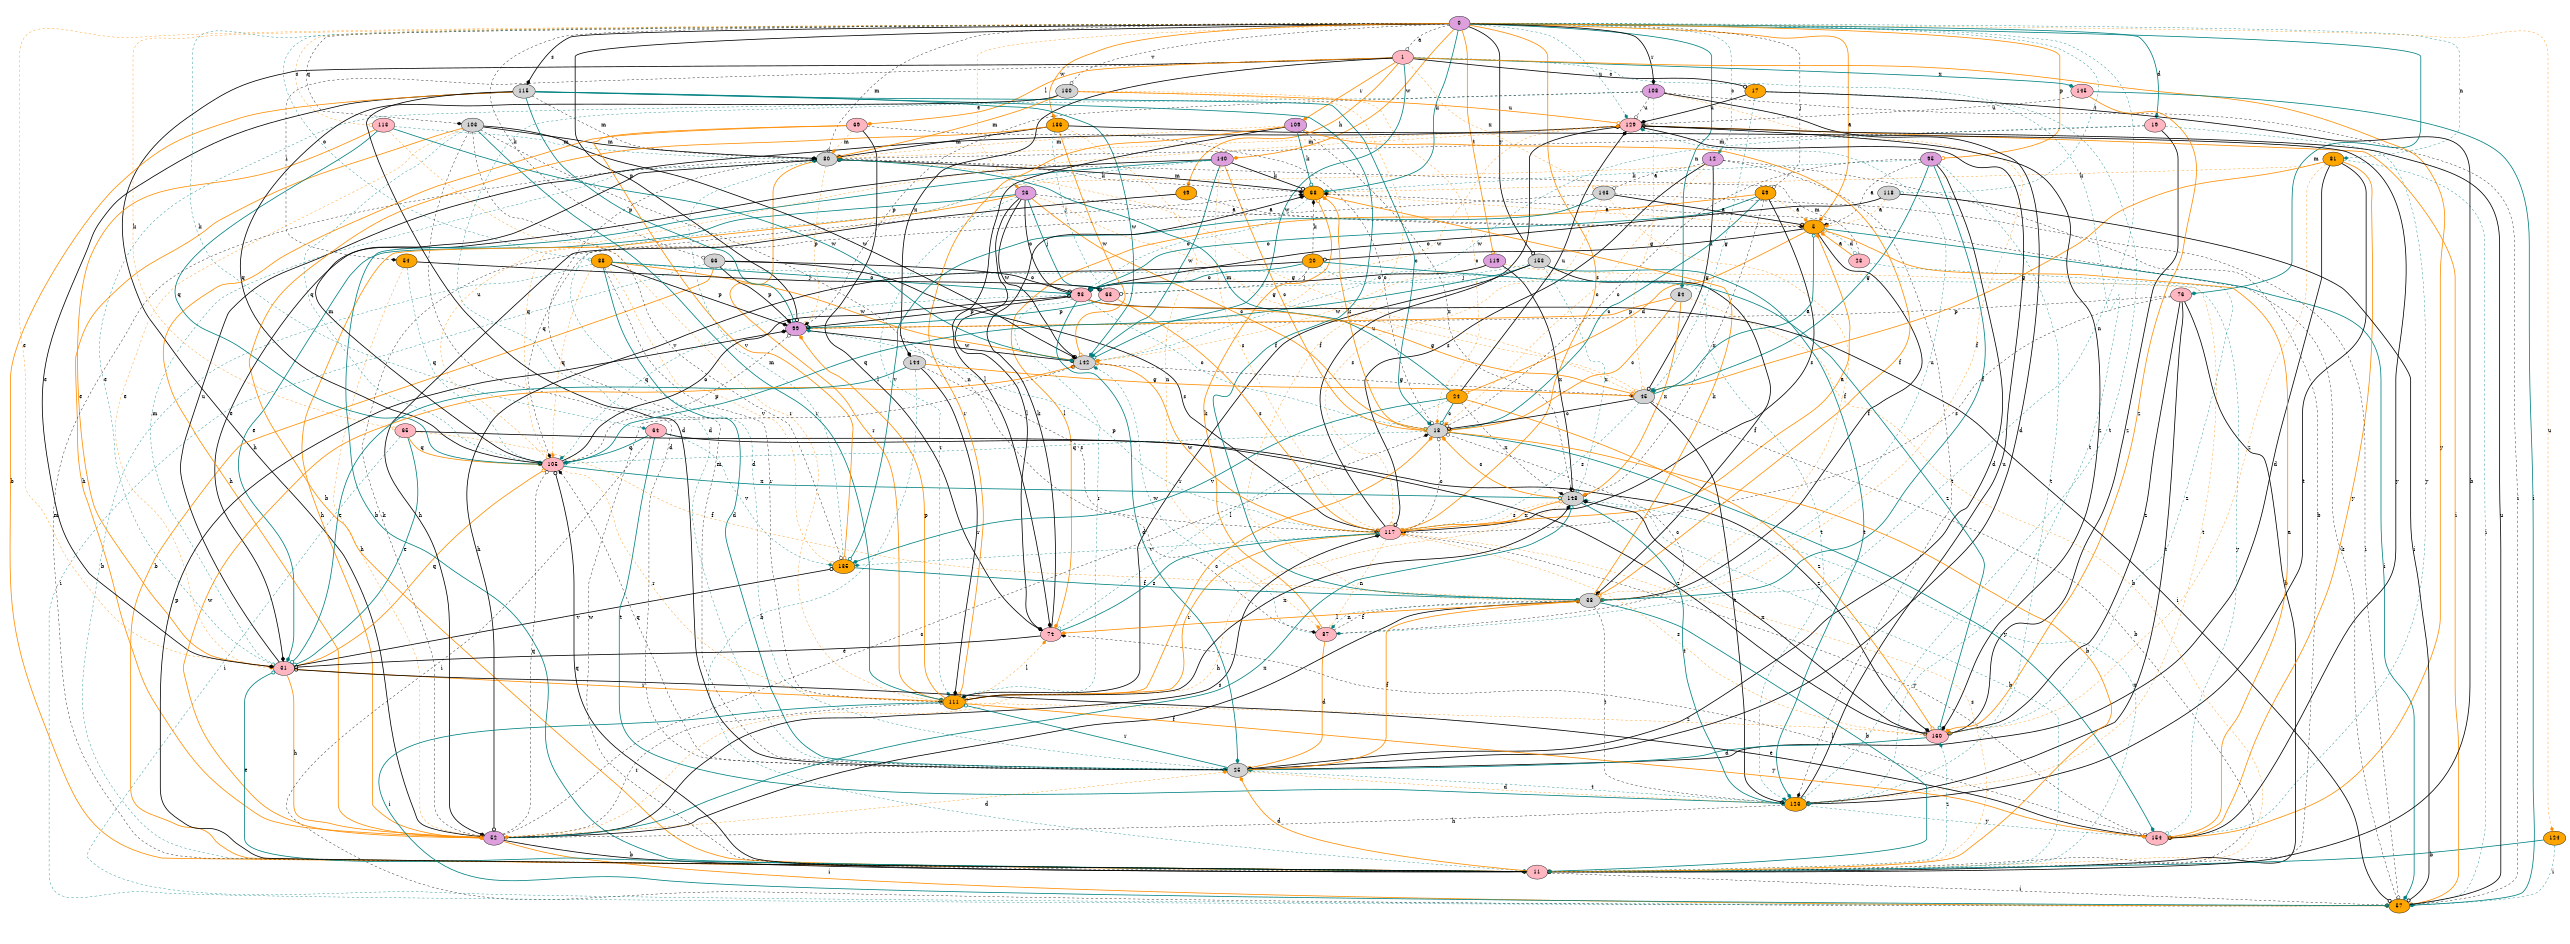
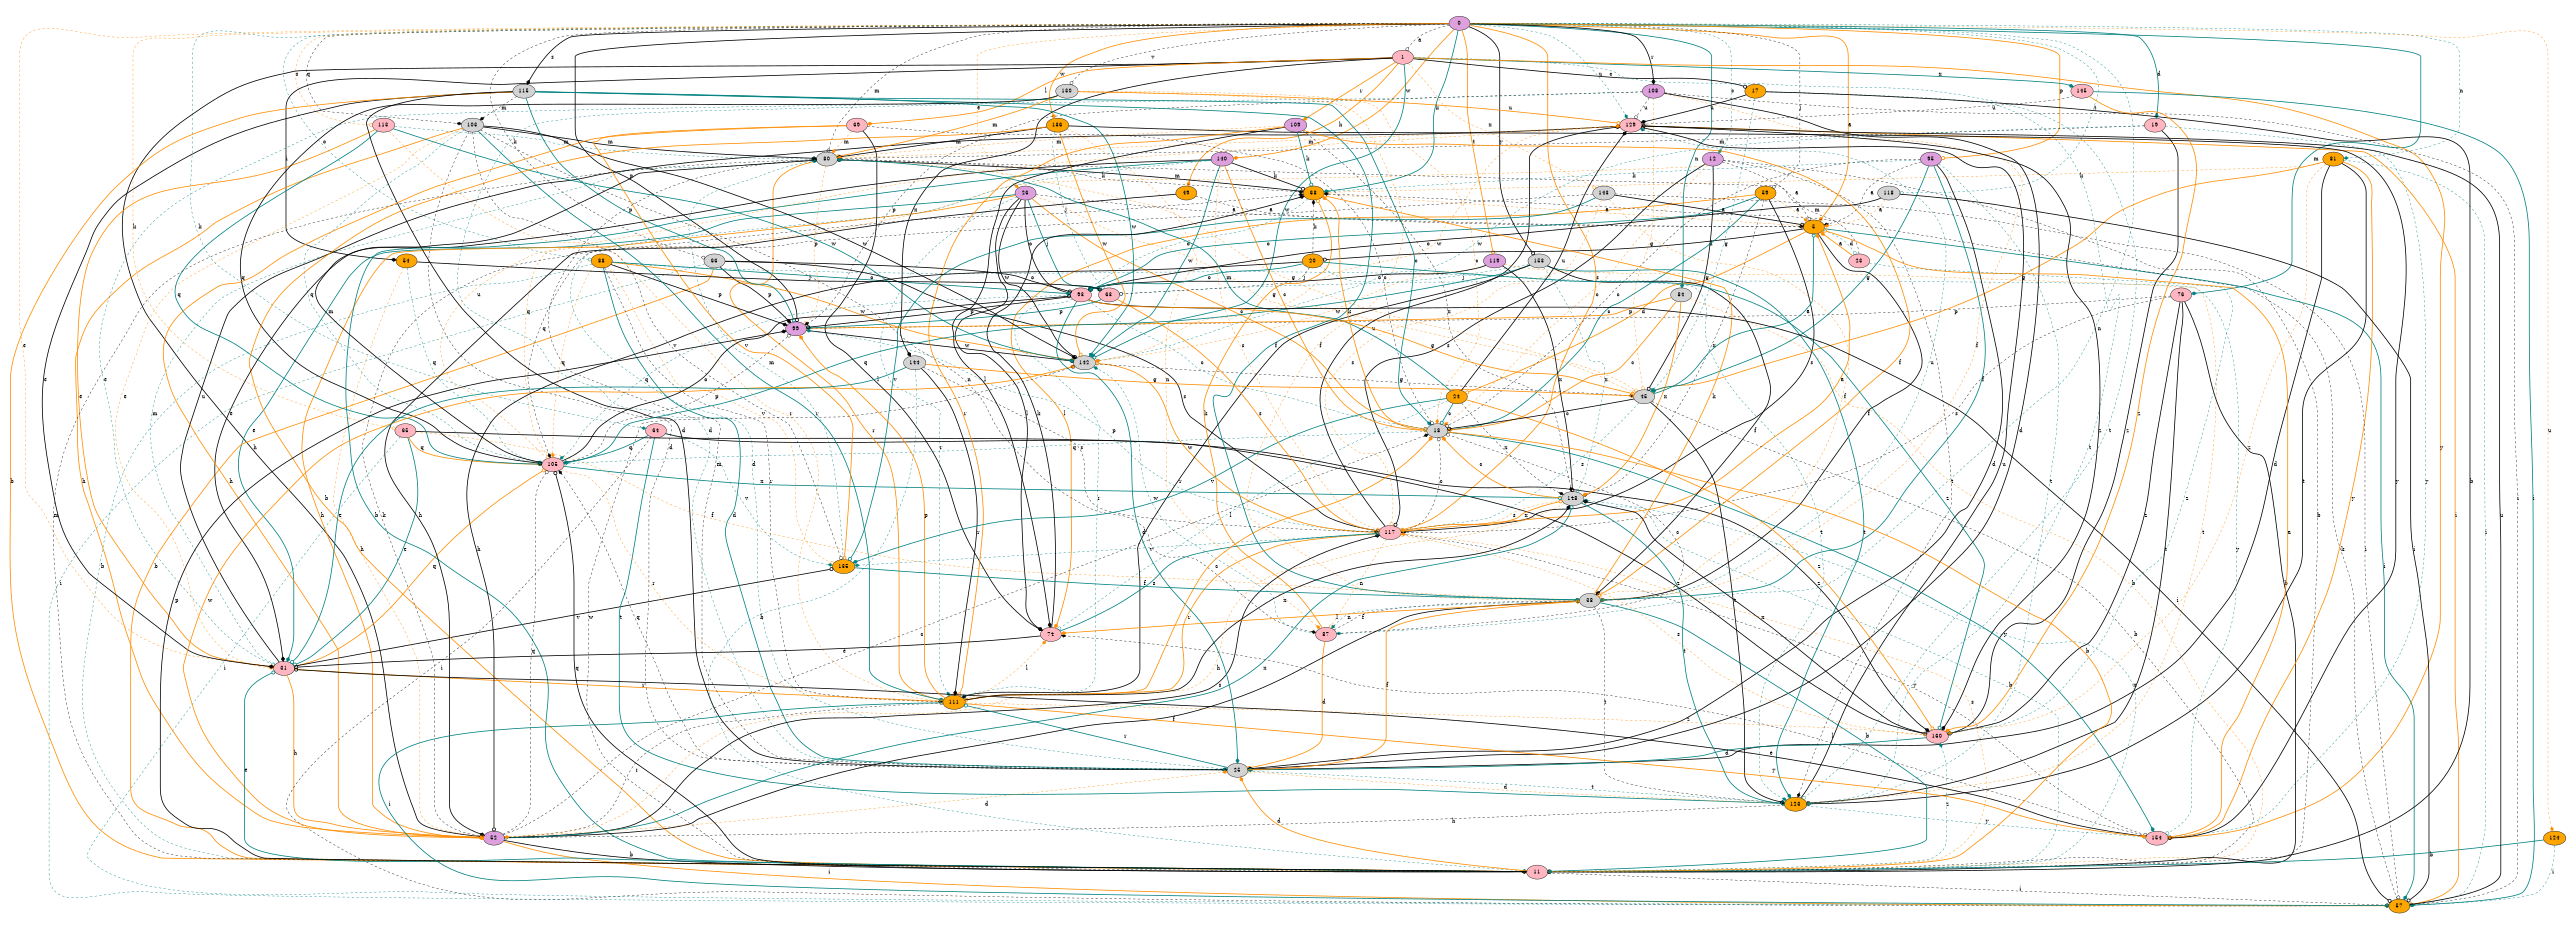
(716, 77) -> (716, 77)
(630, 144) -> (499, 108)
(1648, 175) -> (1764, 178)
